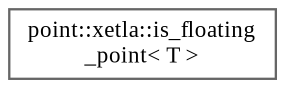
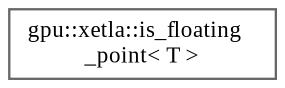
(143, 44) -> (143, 44)
